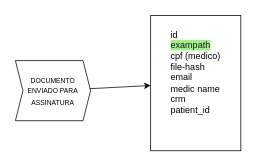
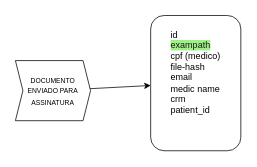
(195, 83) -> (195, 83)
